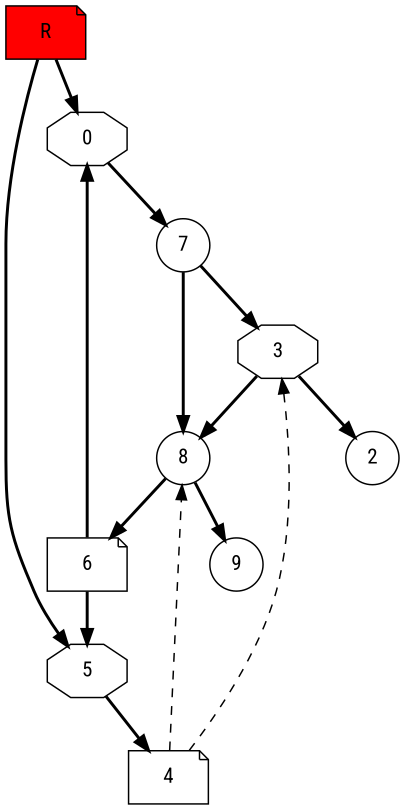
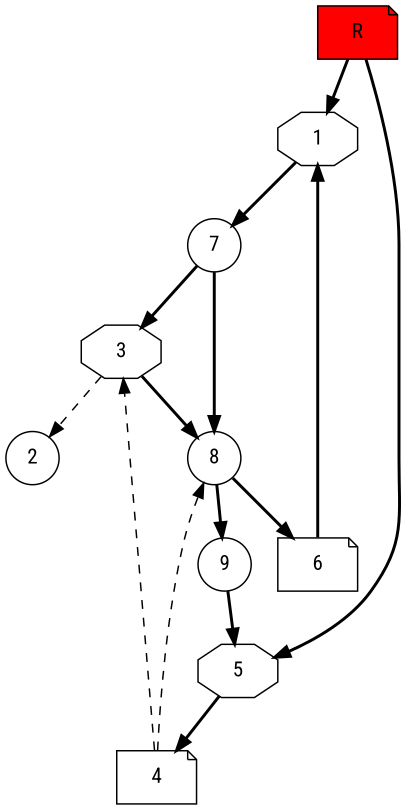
(87, 139) -> (318, 139)
(322, 401) -> (80, 401)
(87, 610) -> (230, 610)
